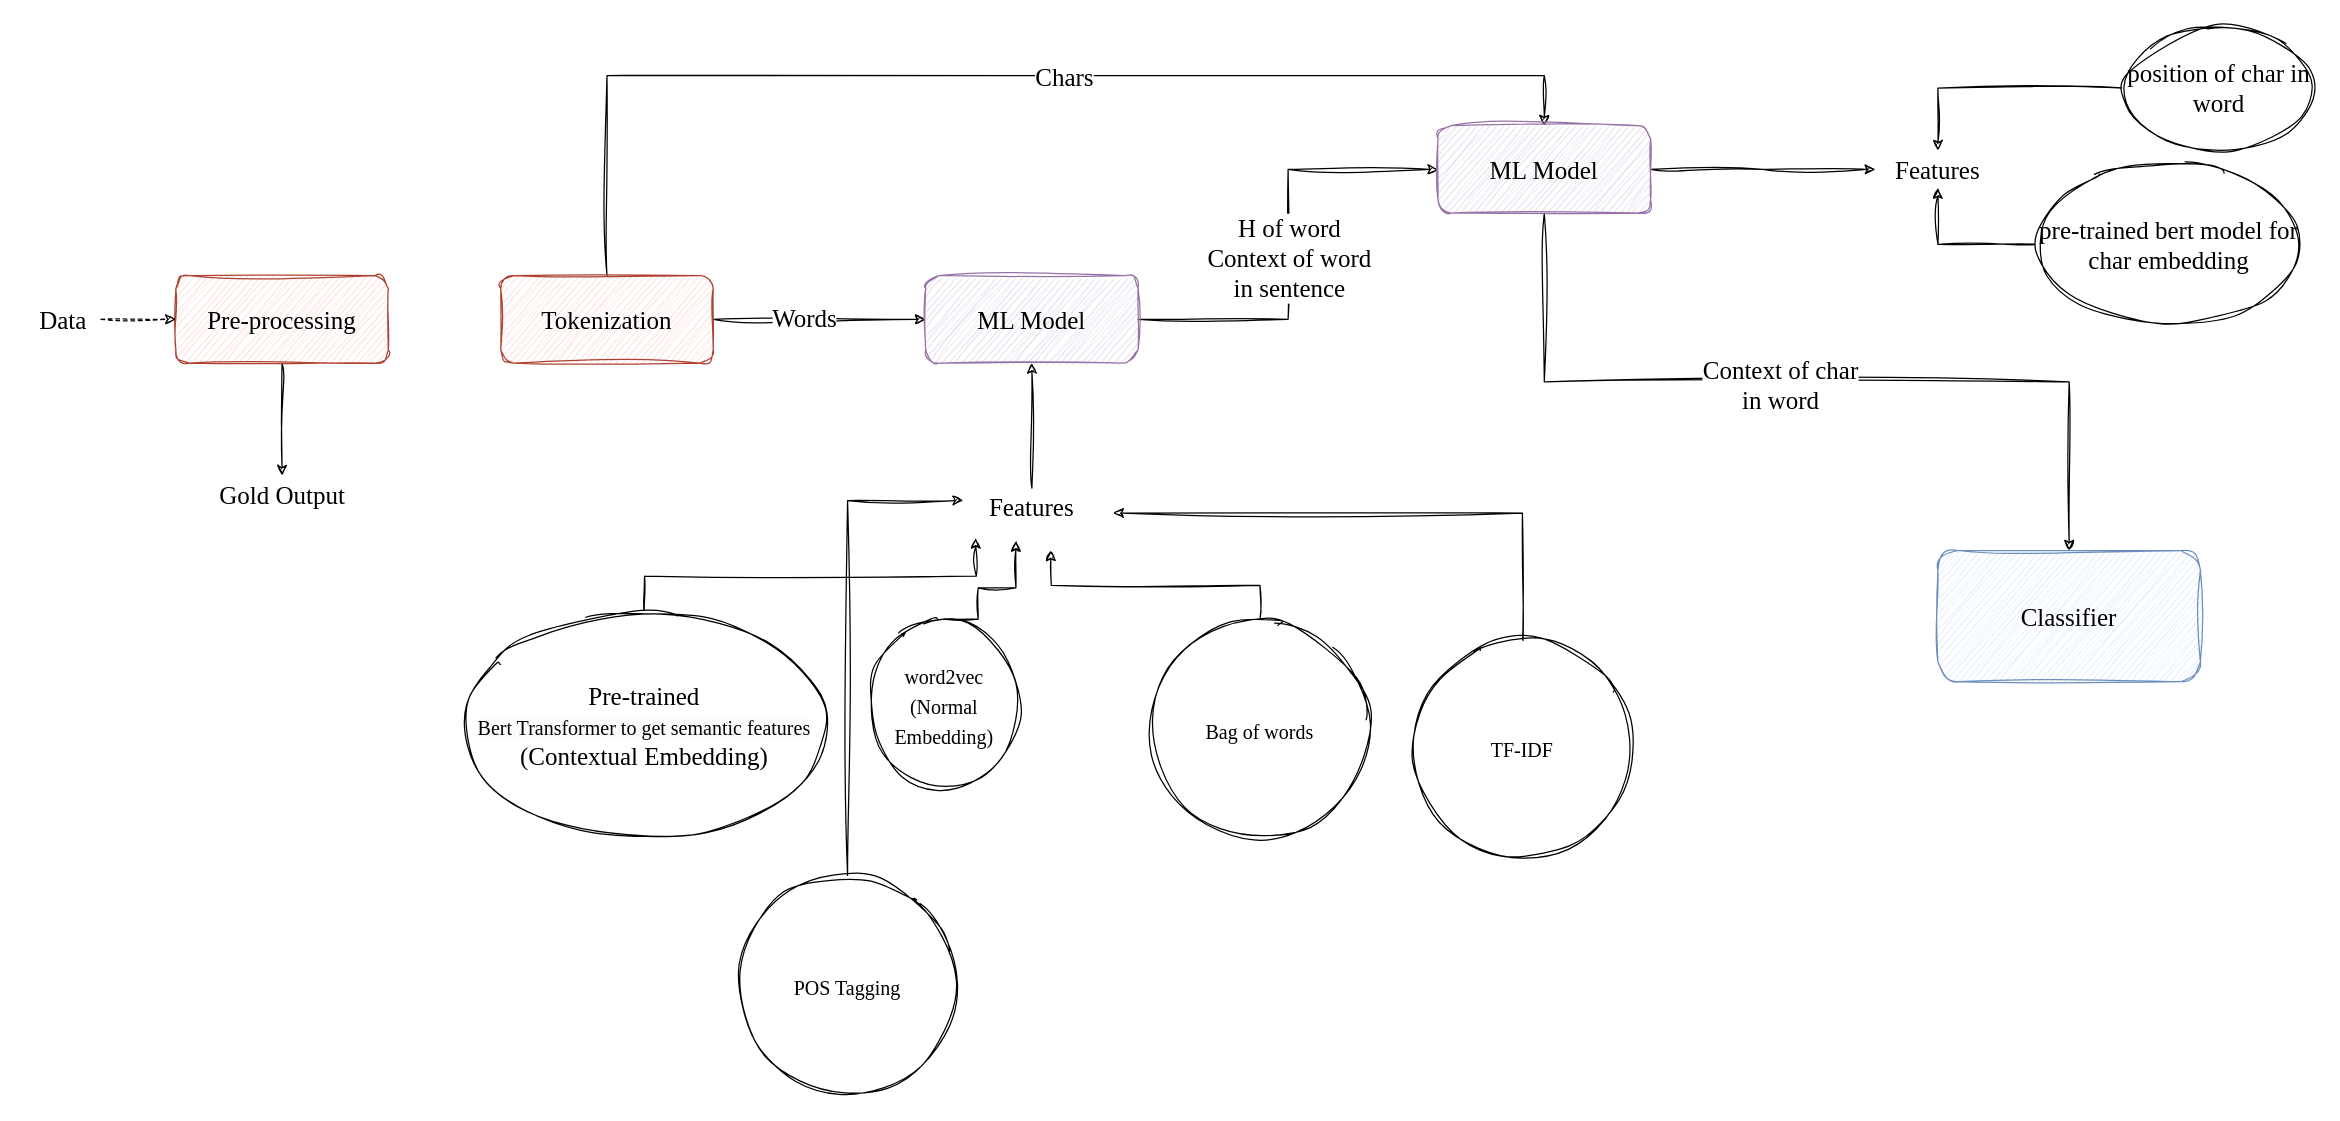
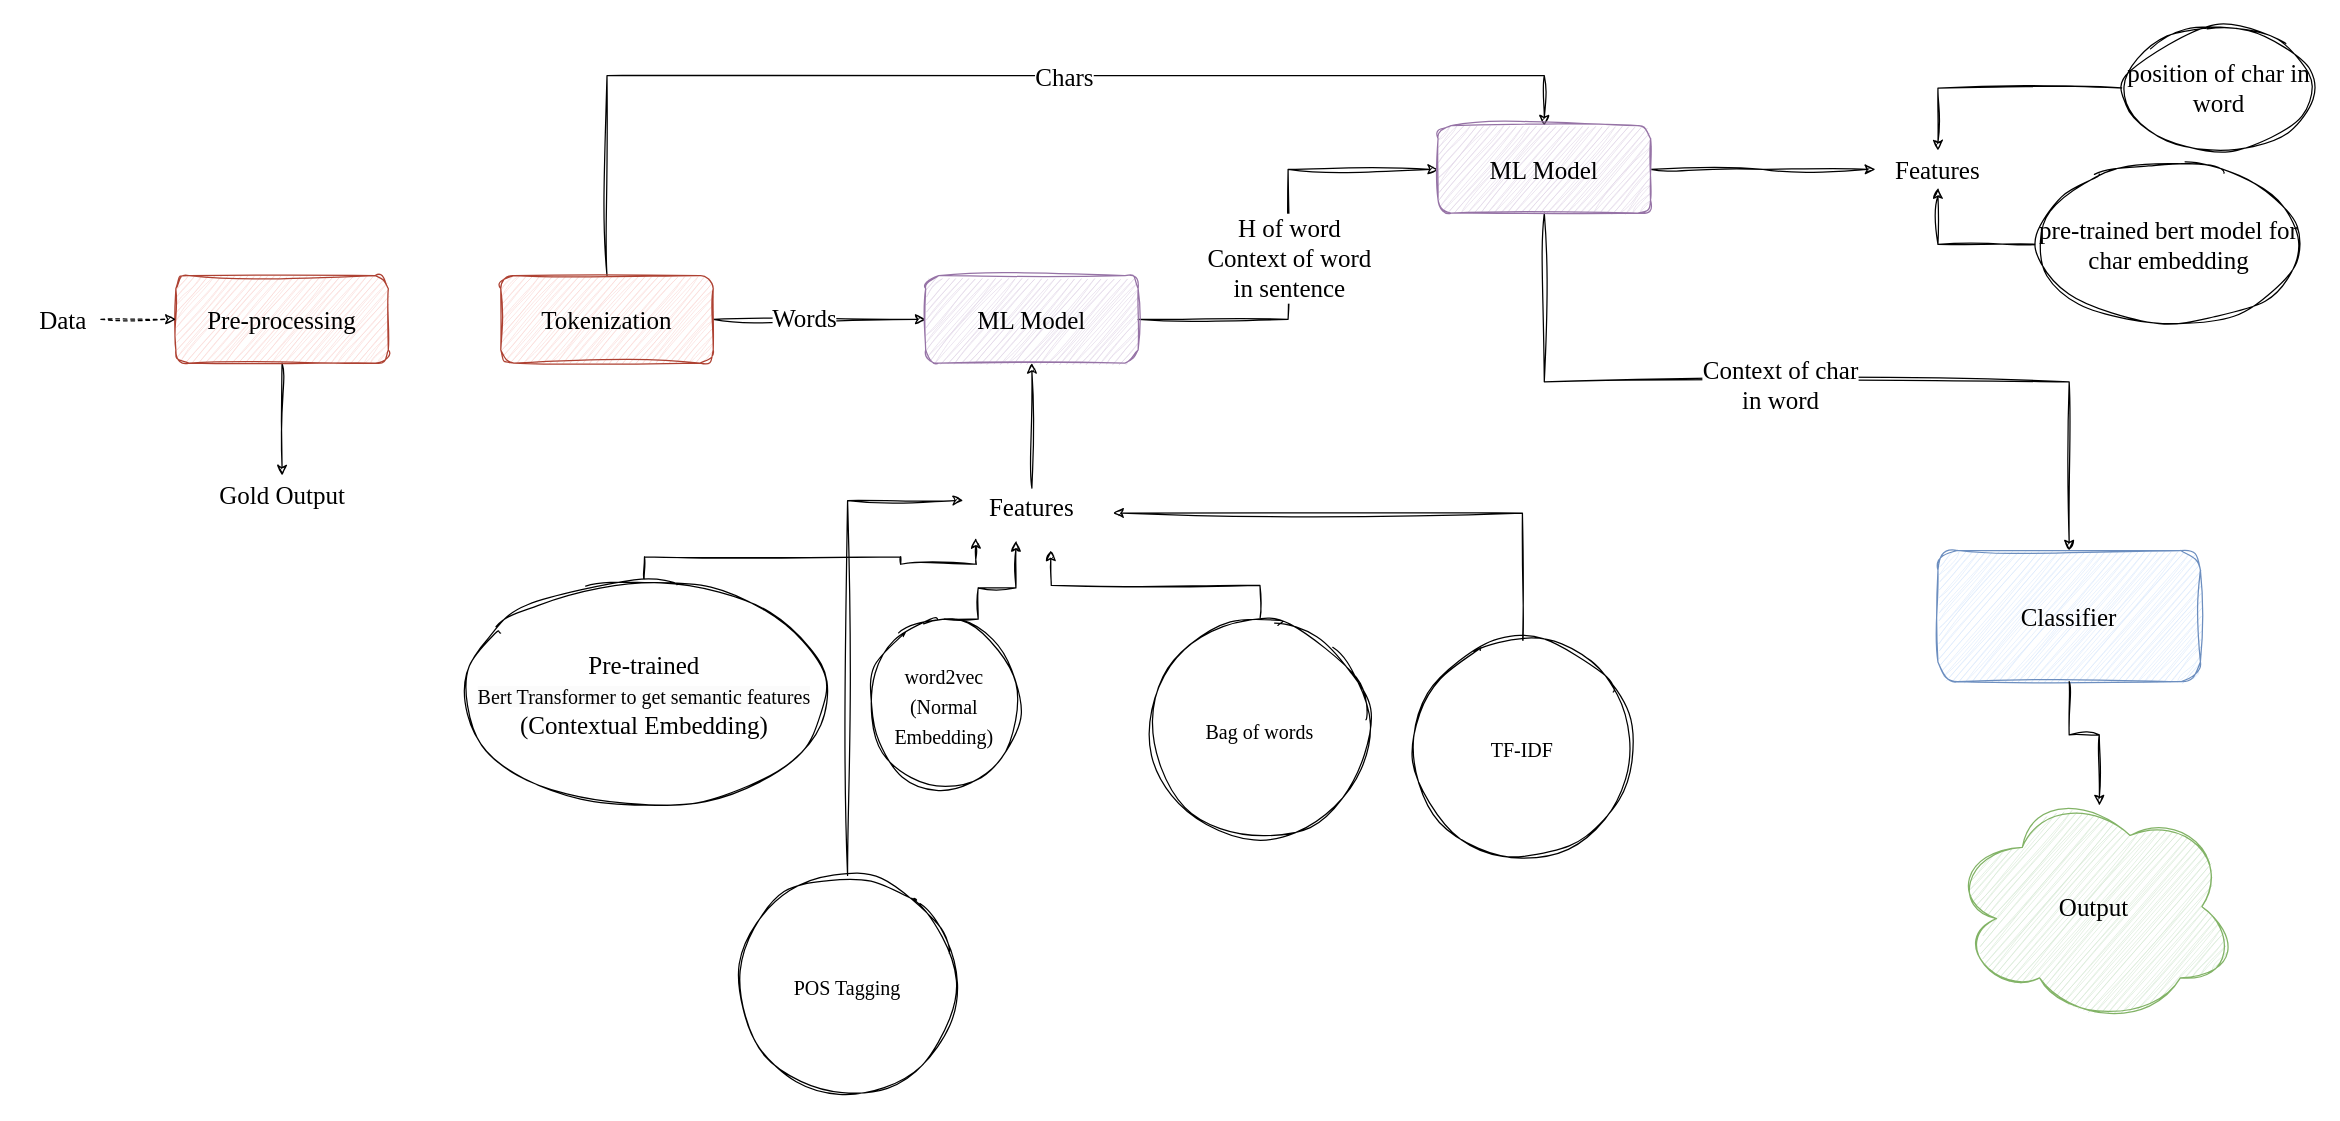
(644, 726) -> (644, 694)
none -> (2088, 735)
none -> (2094, 907)
